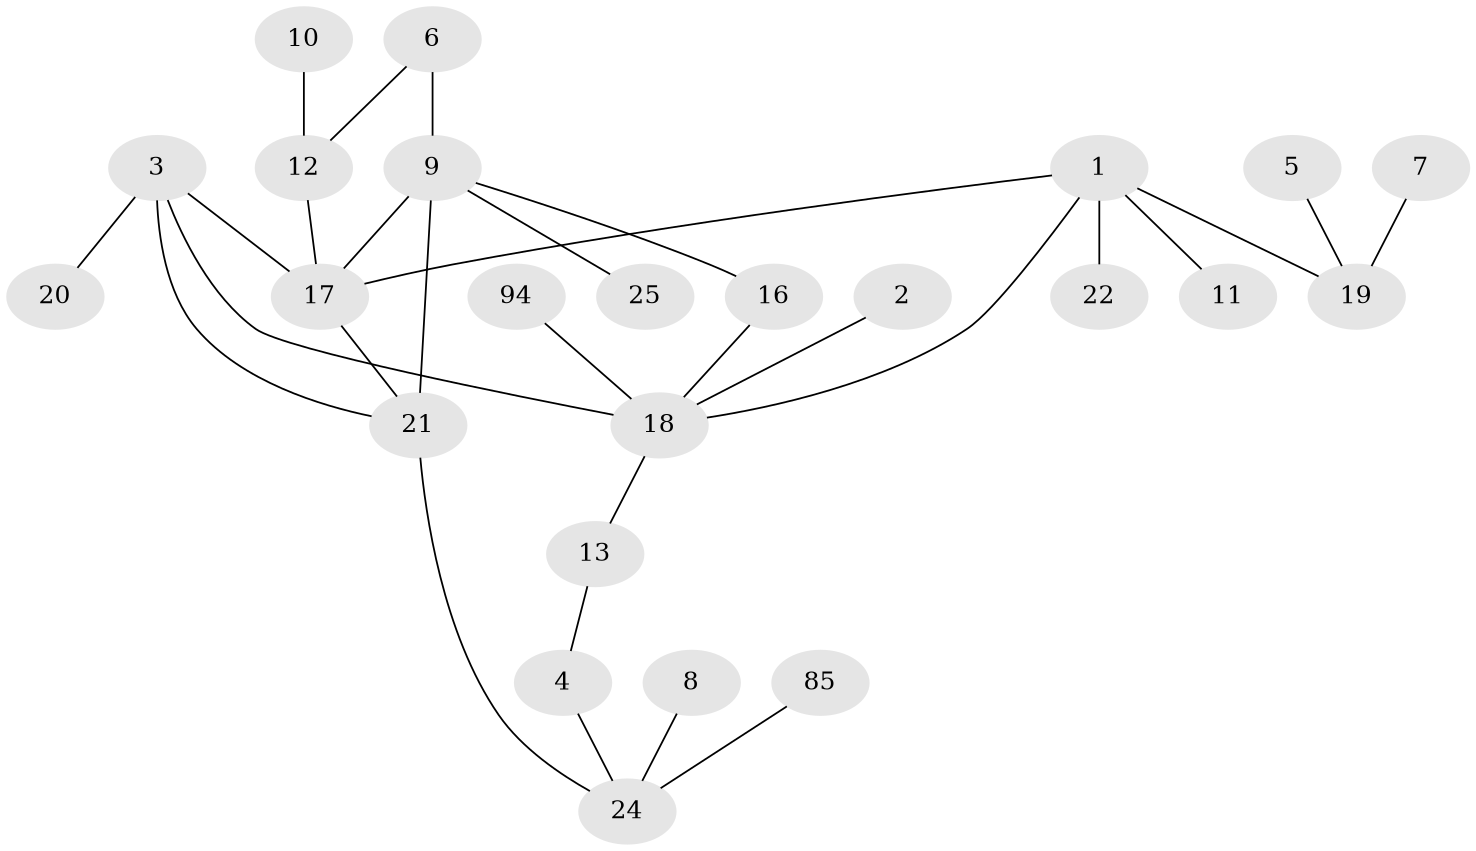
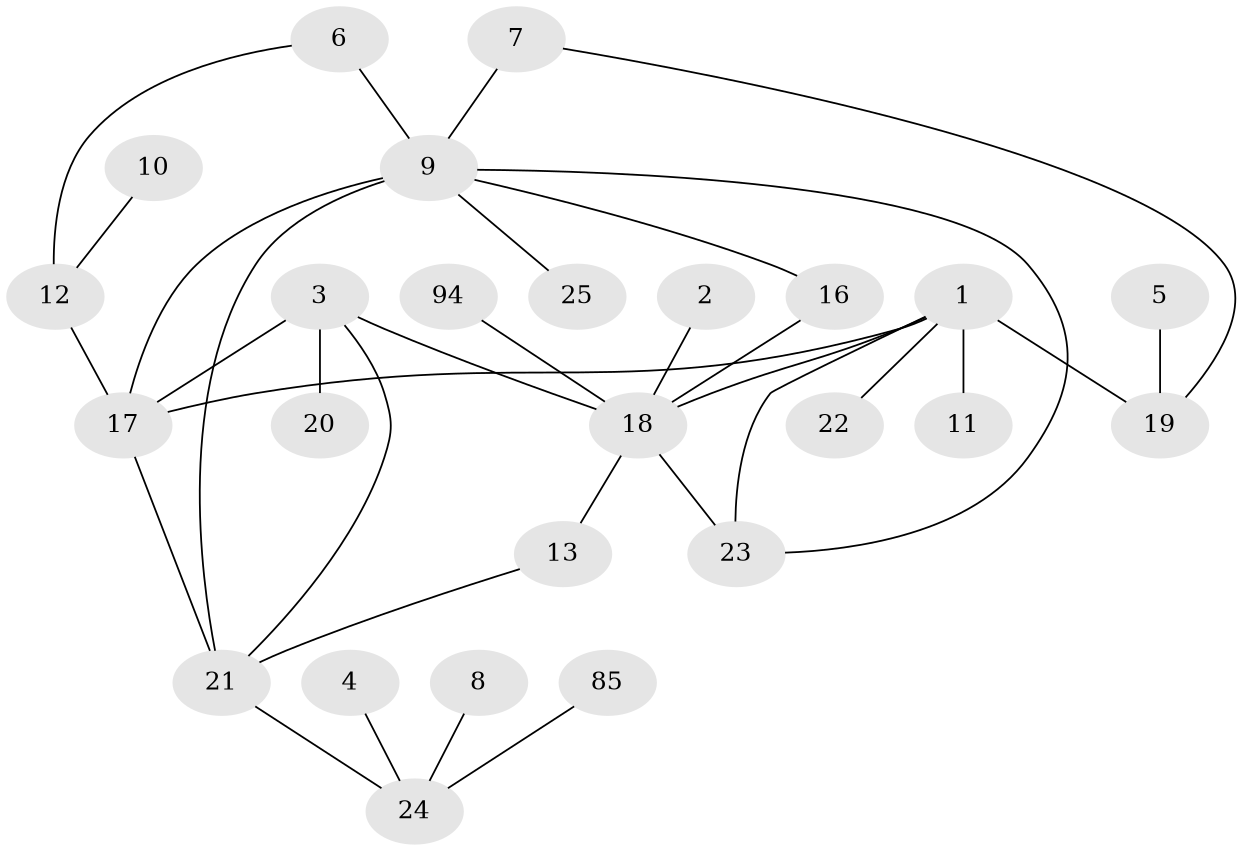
none -> (473, 104)
none -> (736, 554)
(579, 619) -> (388, 612)
